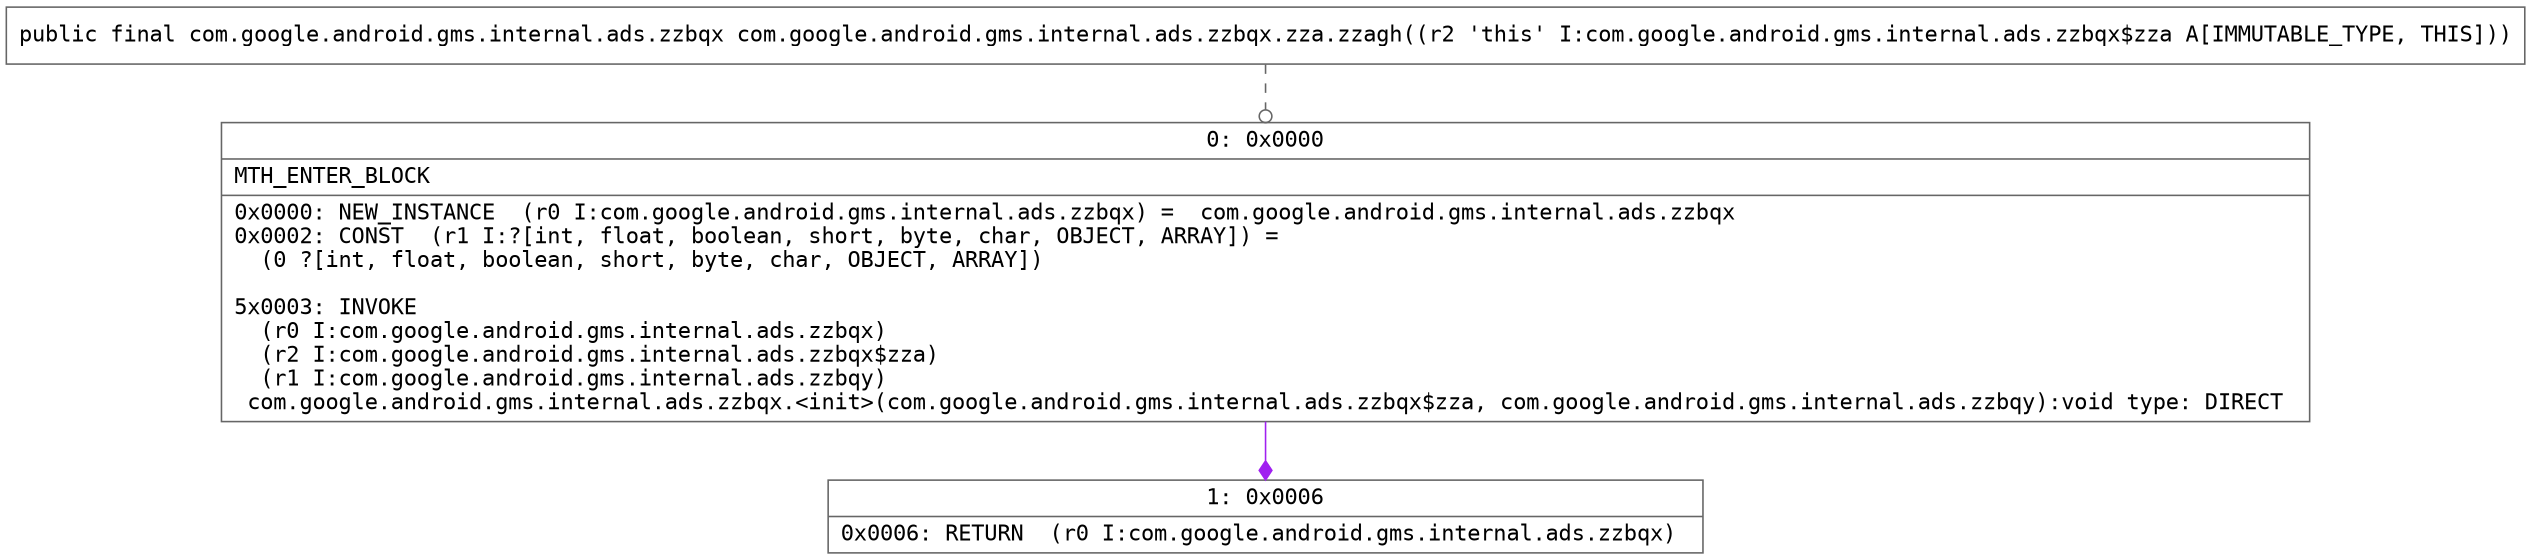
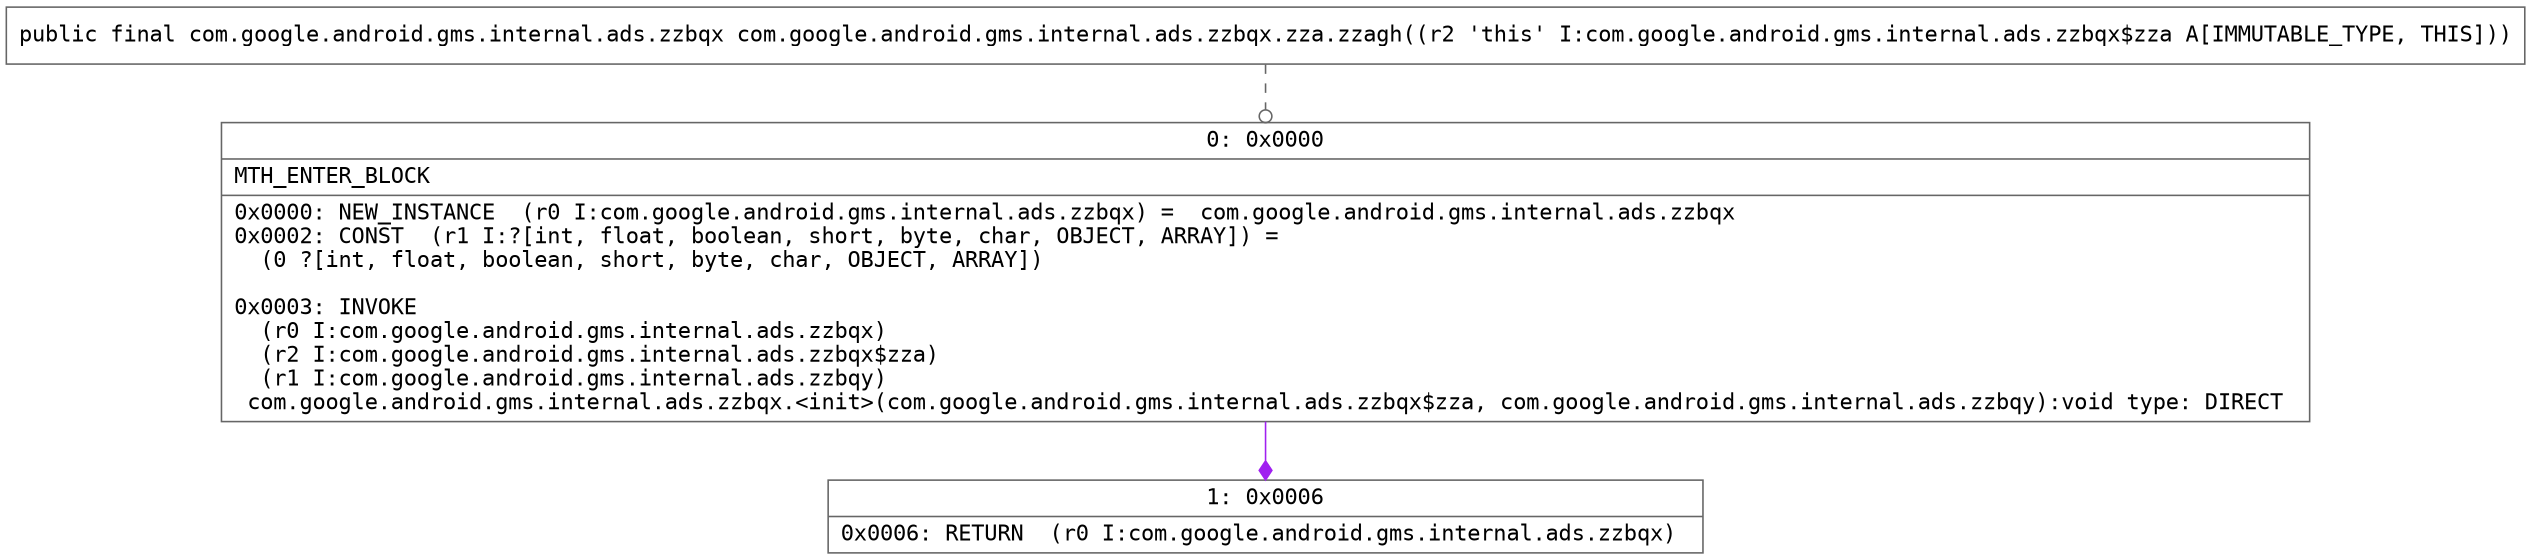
(339, 308) -> (339, 308)
